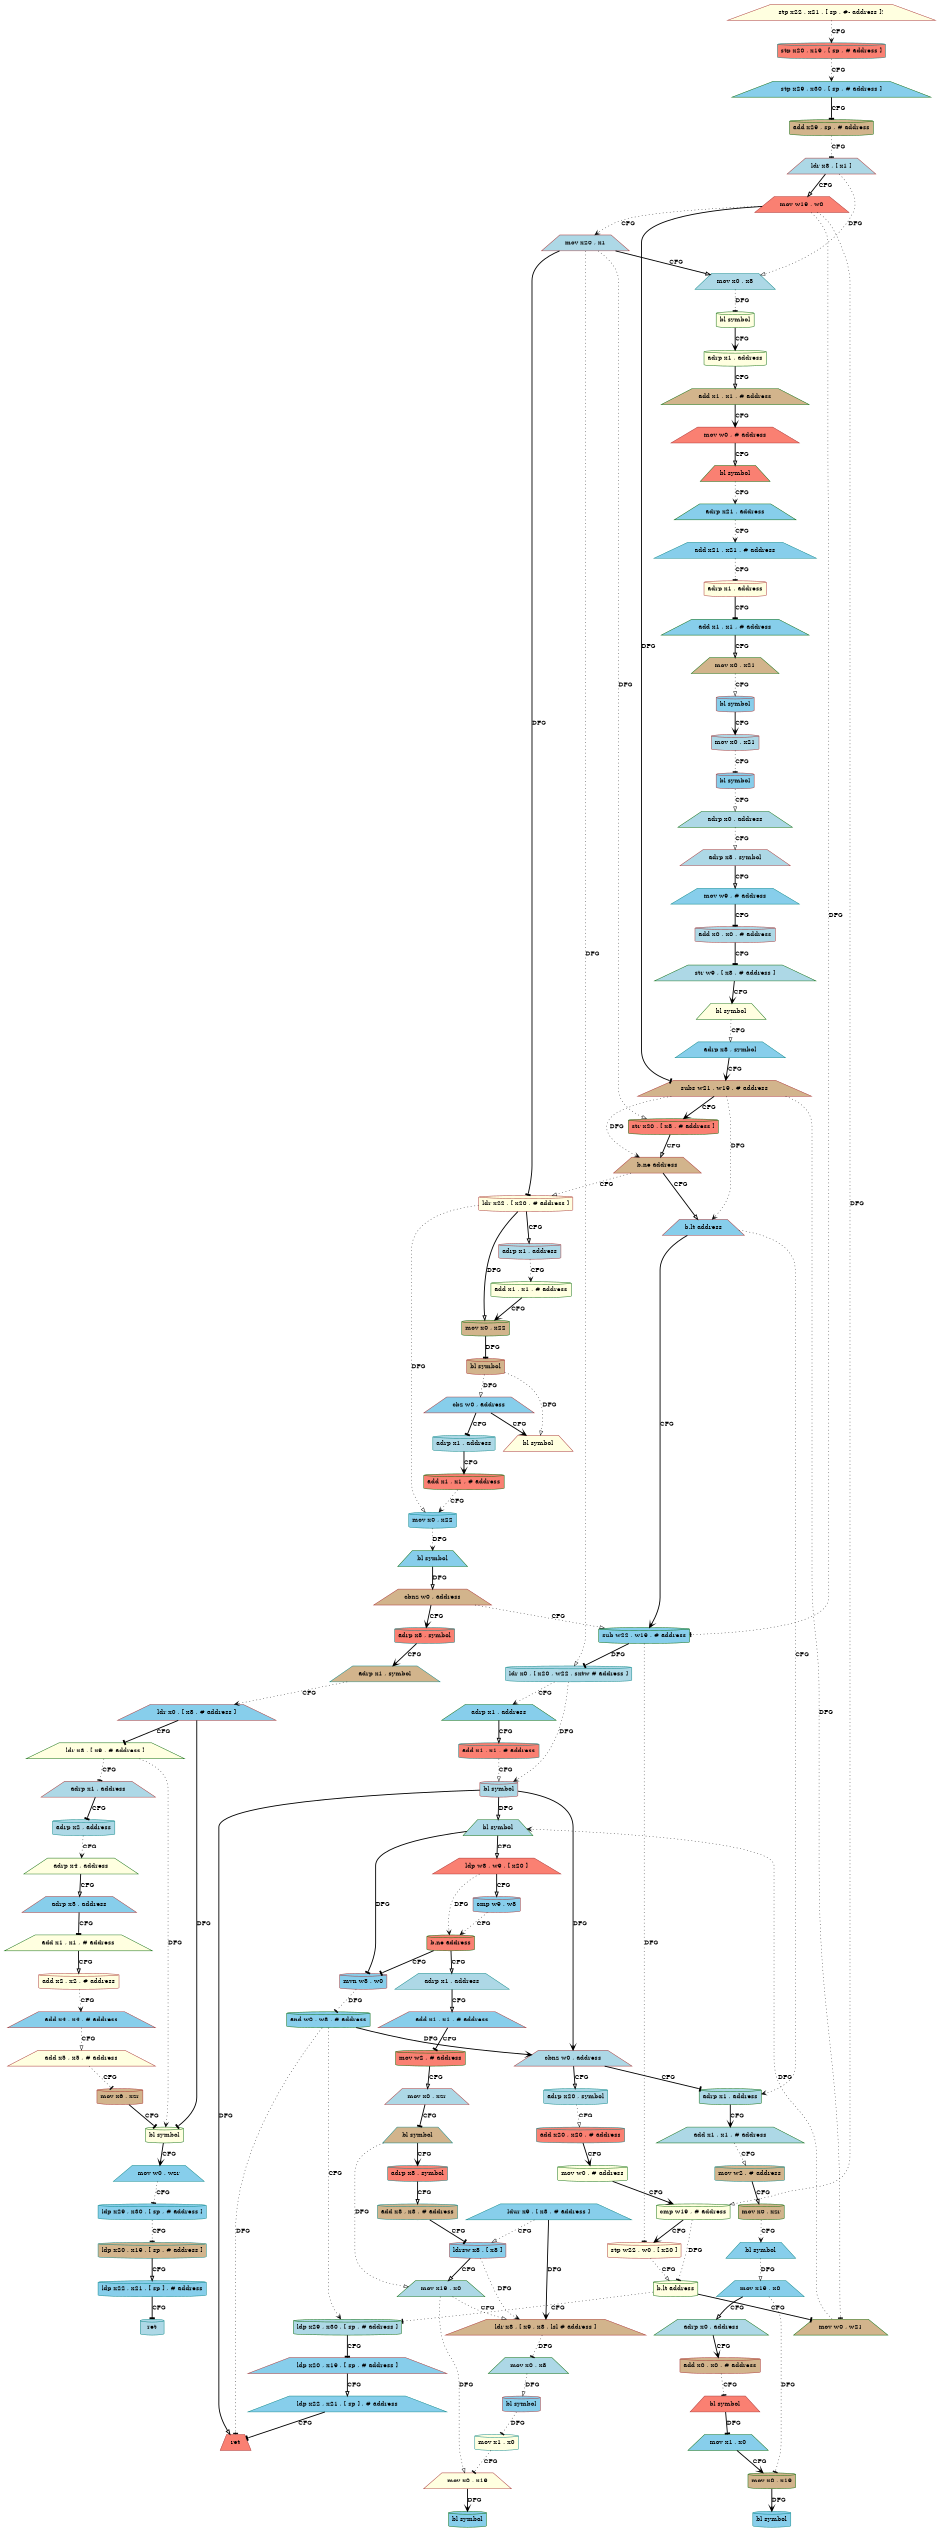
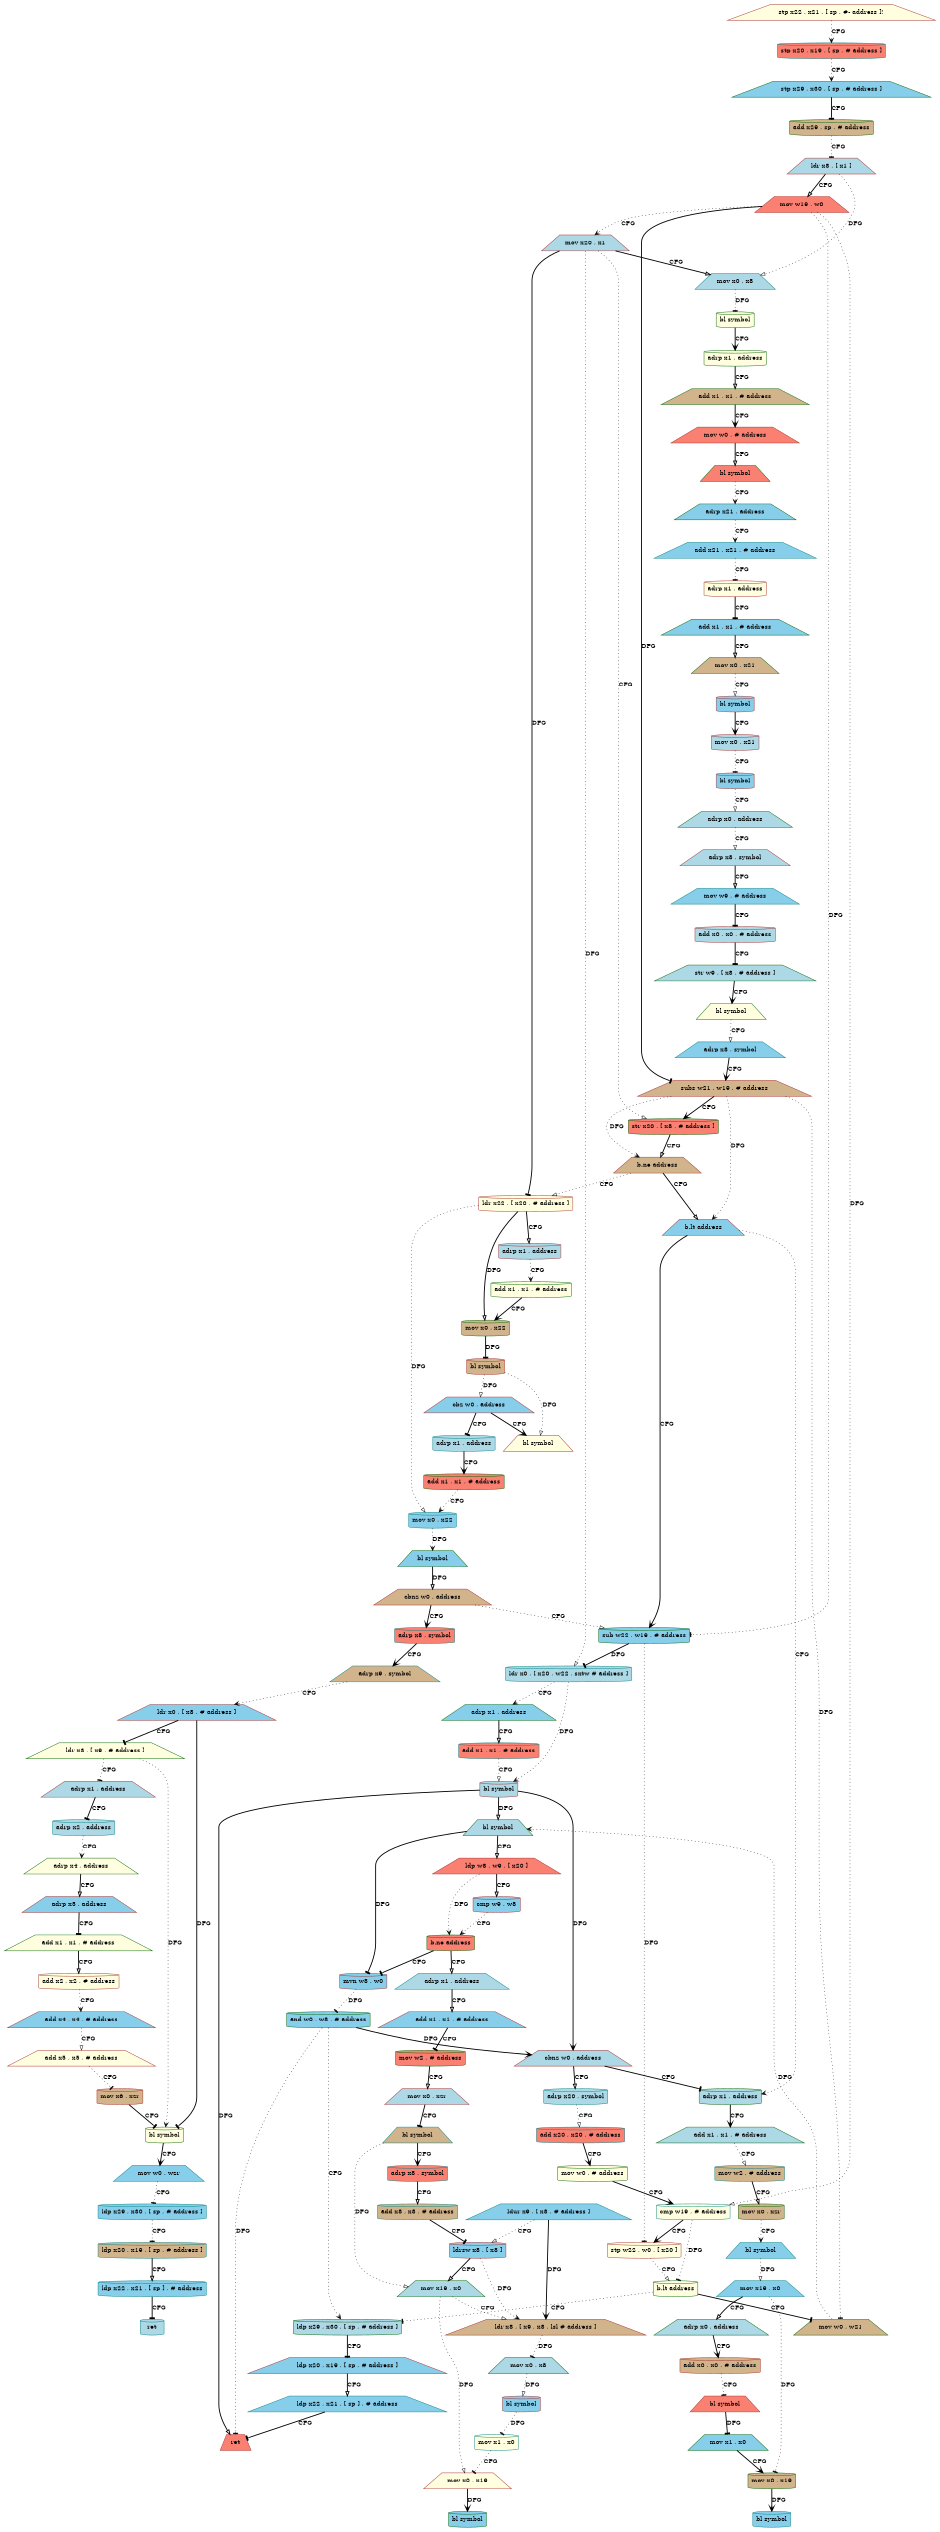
(626, 685) -> (626, 685)
(385, 1674) -> (385, 1674)
(693, 2212) -> (693, 2212)
